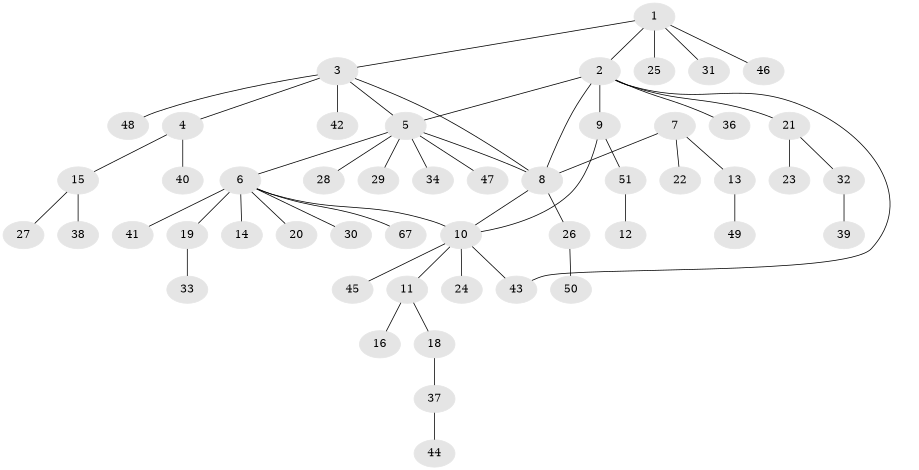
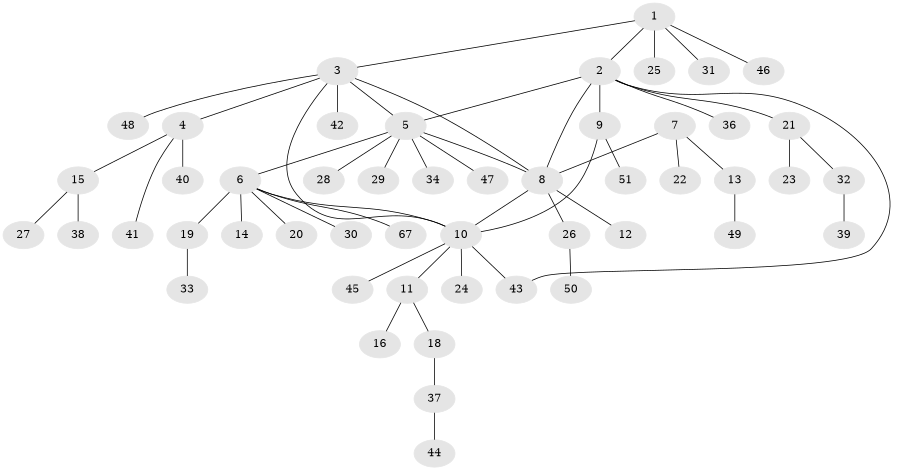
(187, 208) -> (150, 178)
(626, 208) -> (584, 208)
none -> (321, 213)
